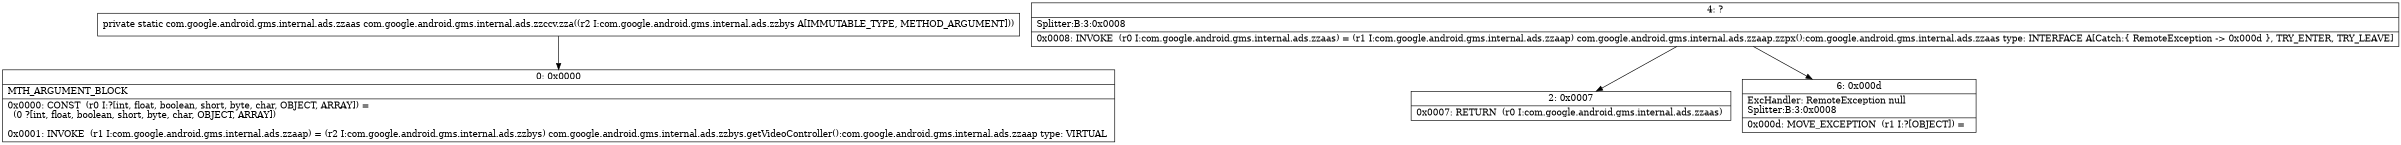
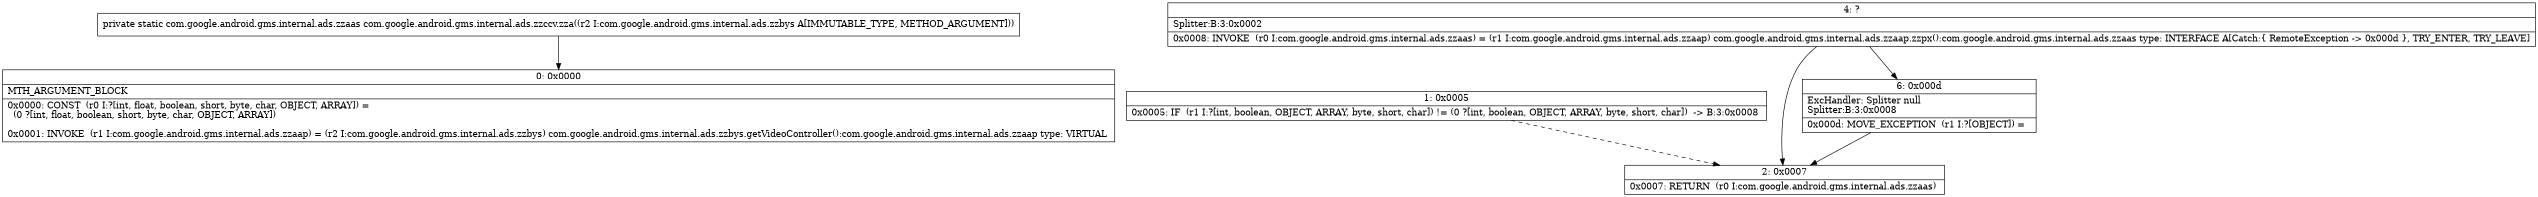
(1081, 24) -> (1218, 24)
(1827, 101) -> (1864, 101)
none -> (1447, 106)
none -> (1844, 147)
